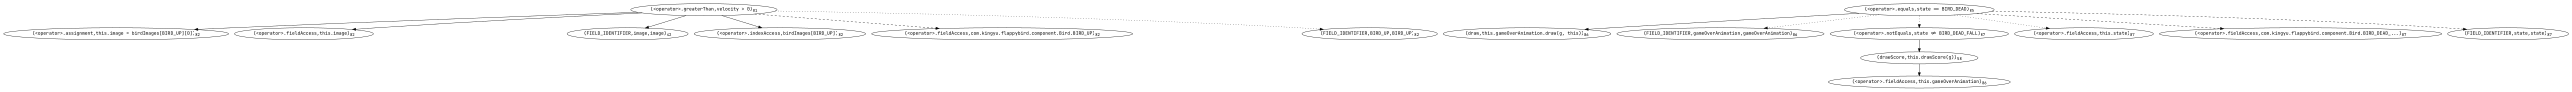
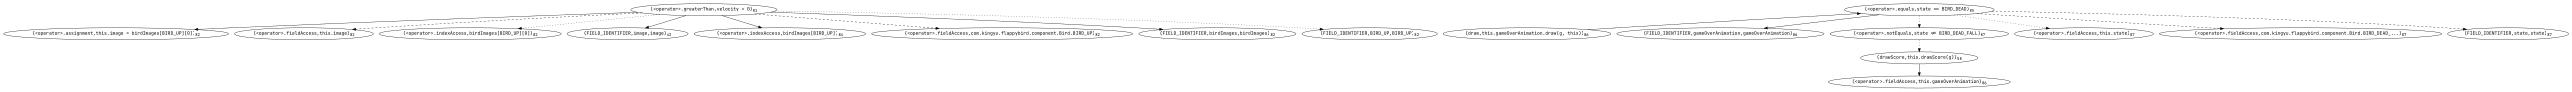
(499, 20) -> (499, 20)
(1724, 21) -> (1722, 21)
(1823, 21) -> (1823, 21)
(841, 33) -> (841, 33)
none -> (470, 34)
none -> (1217, 34)
(1919, 44) -> (1919, 44)
